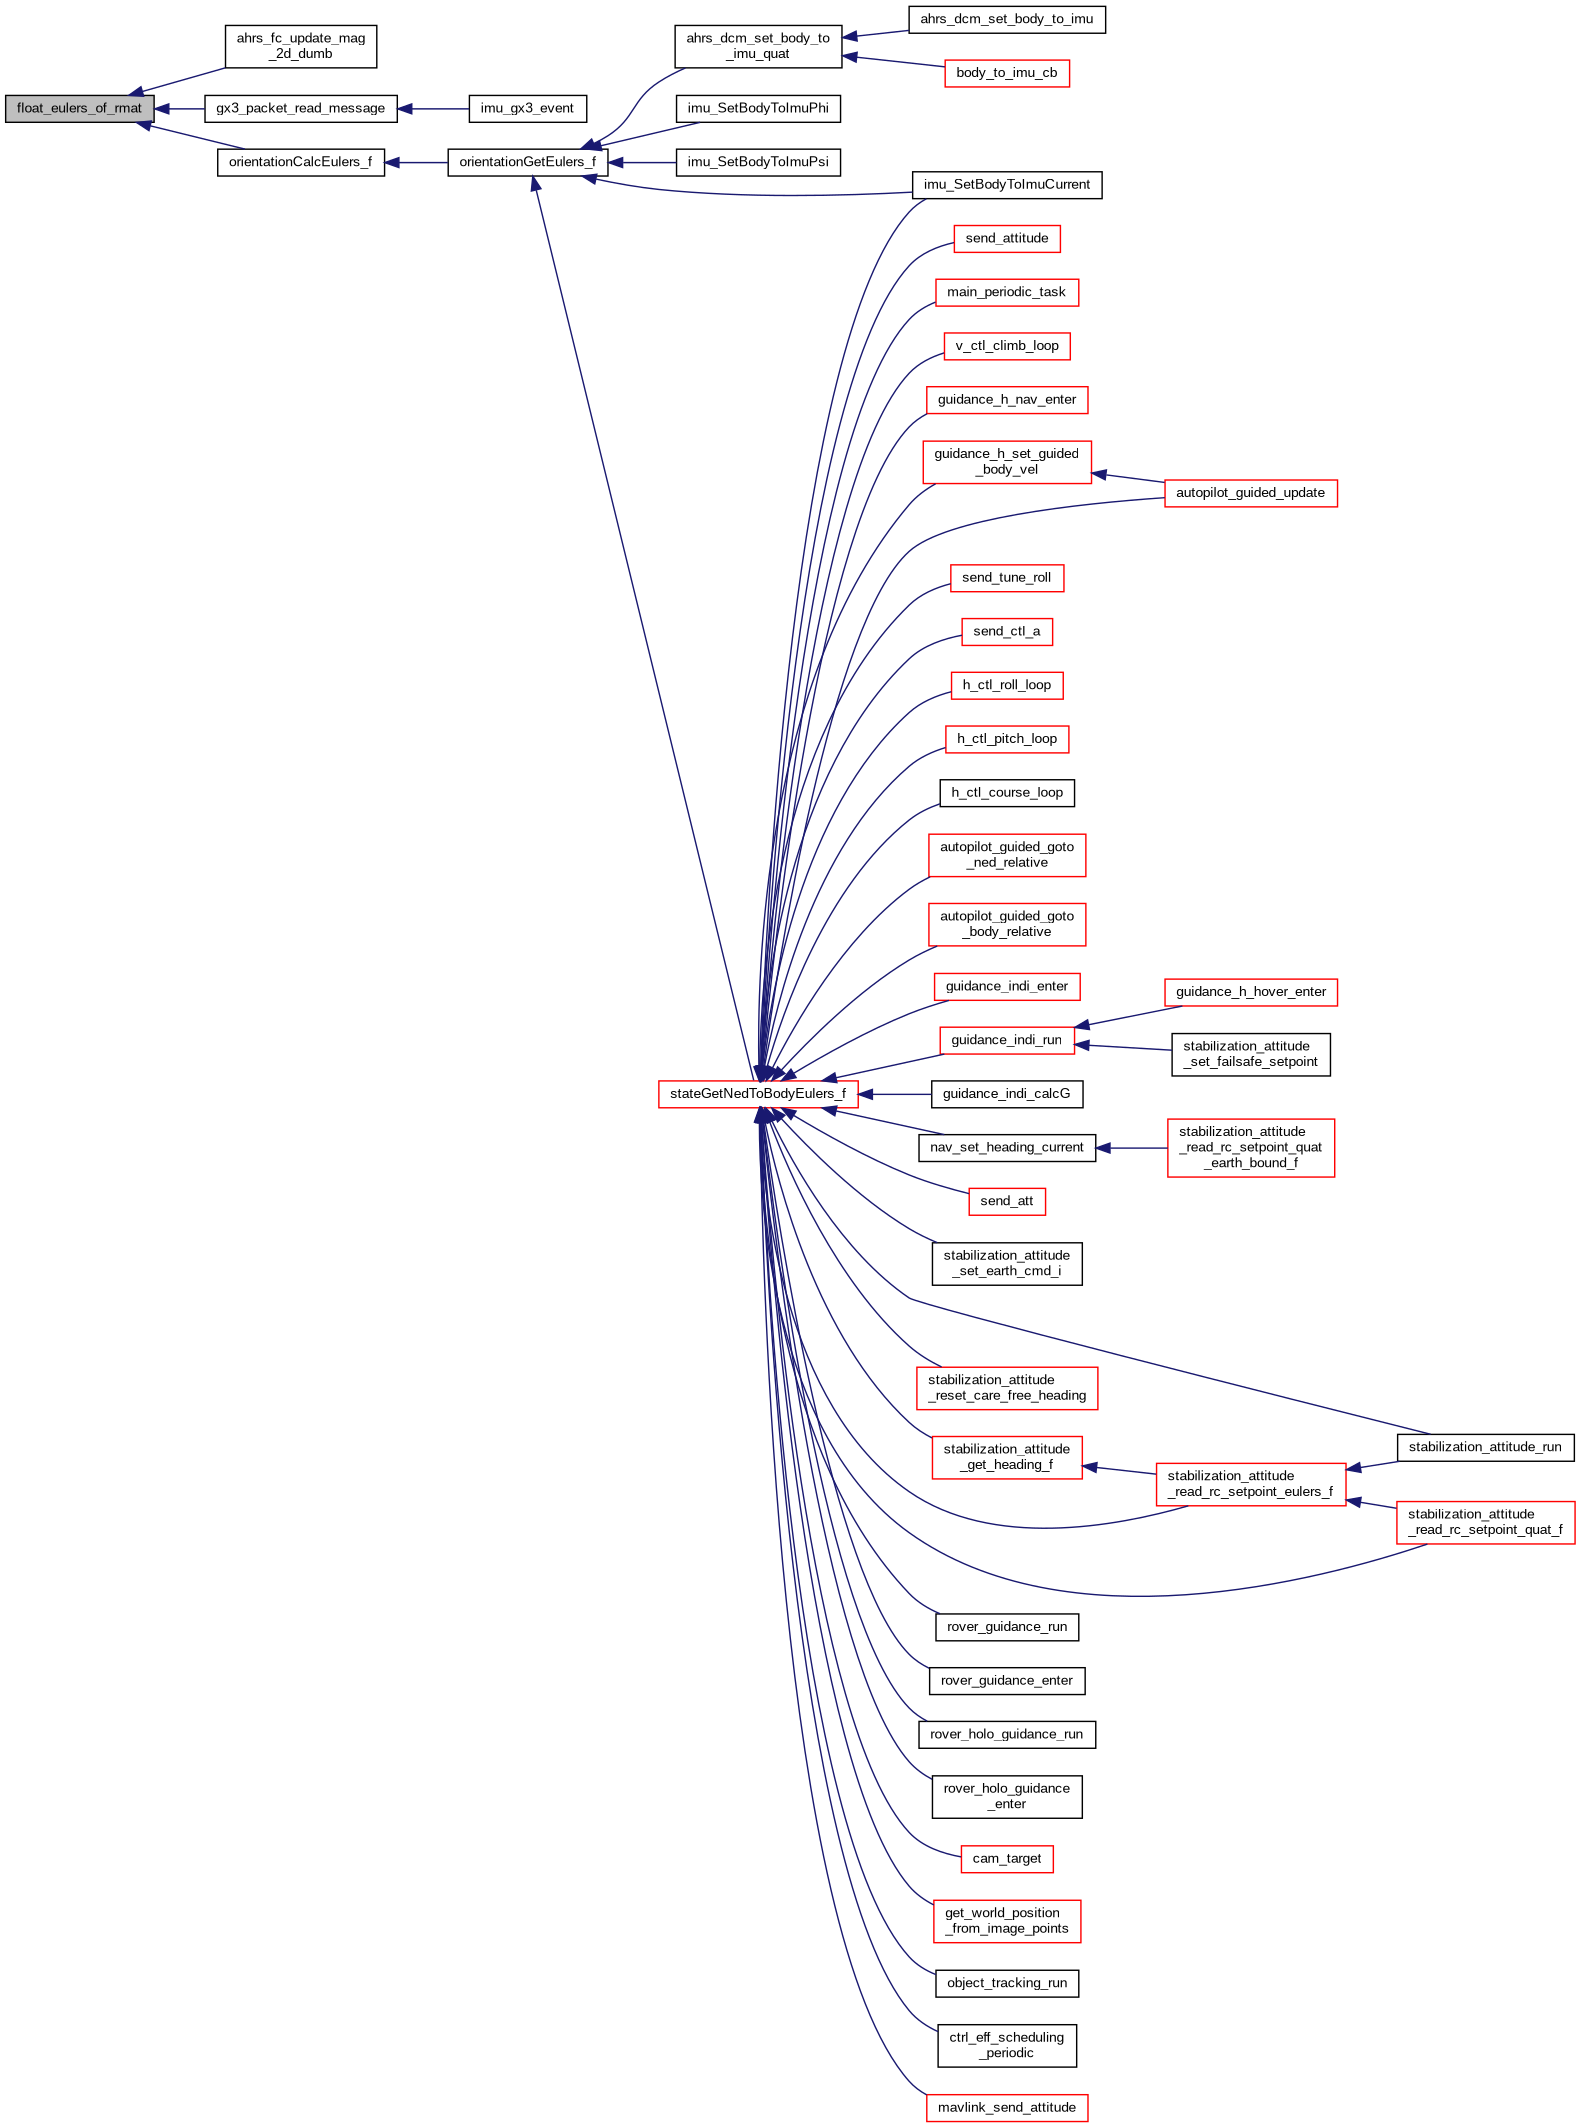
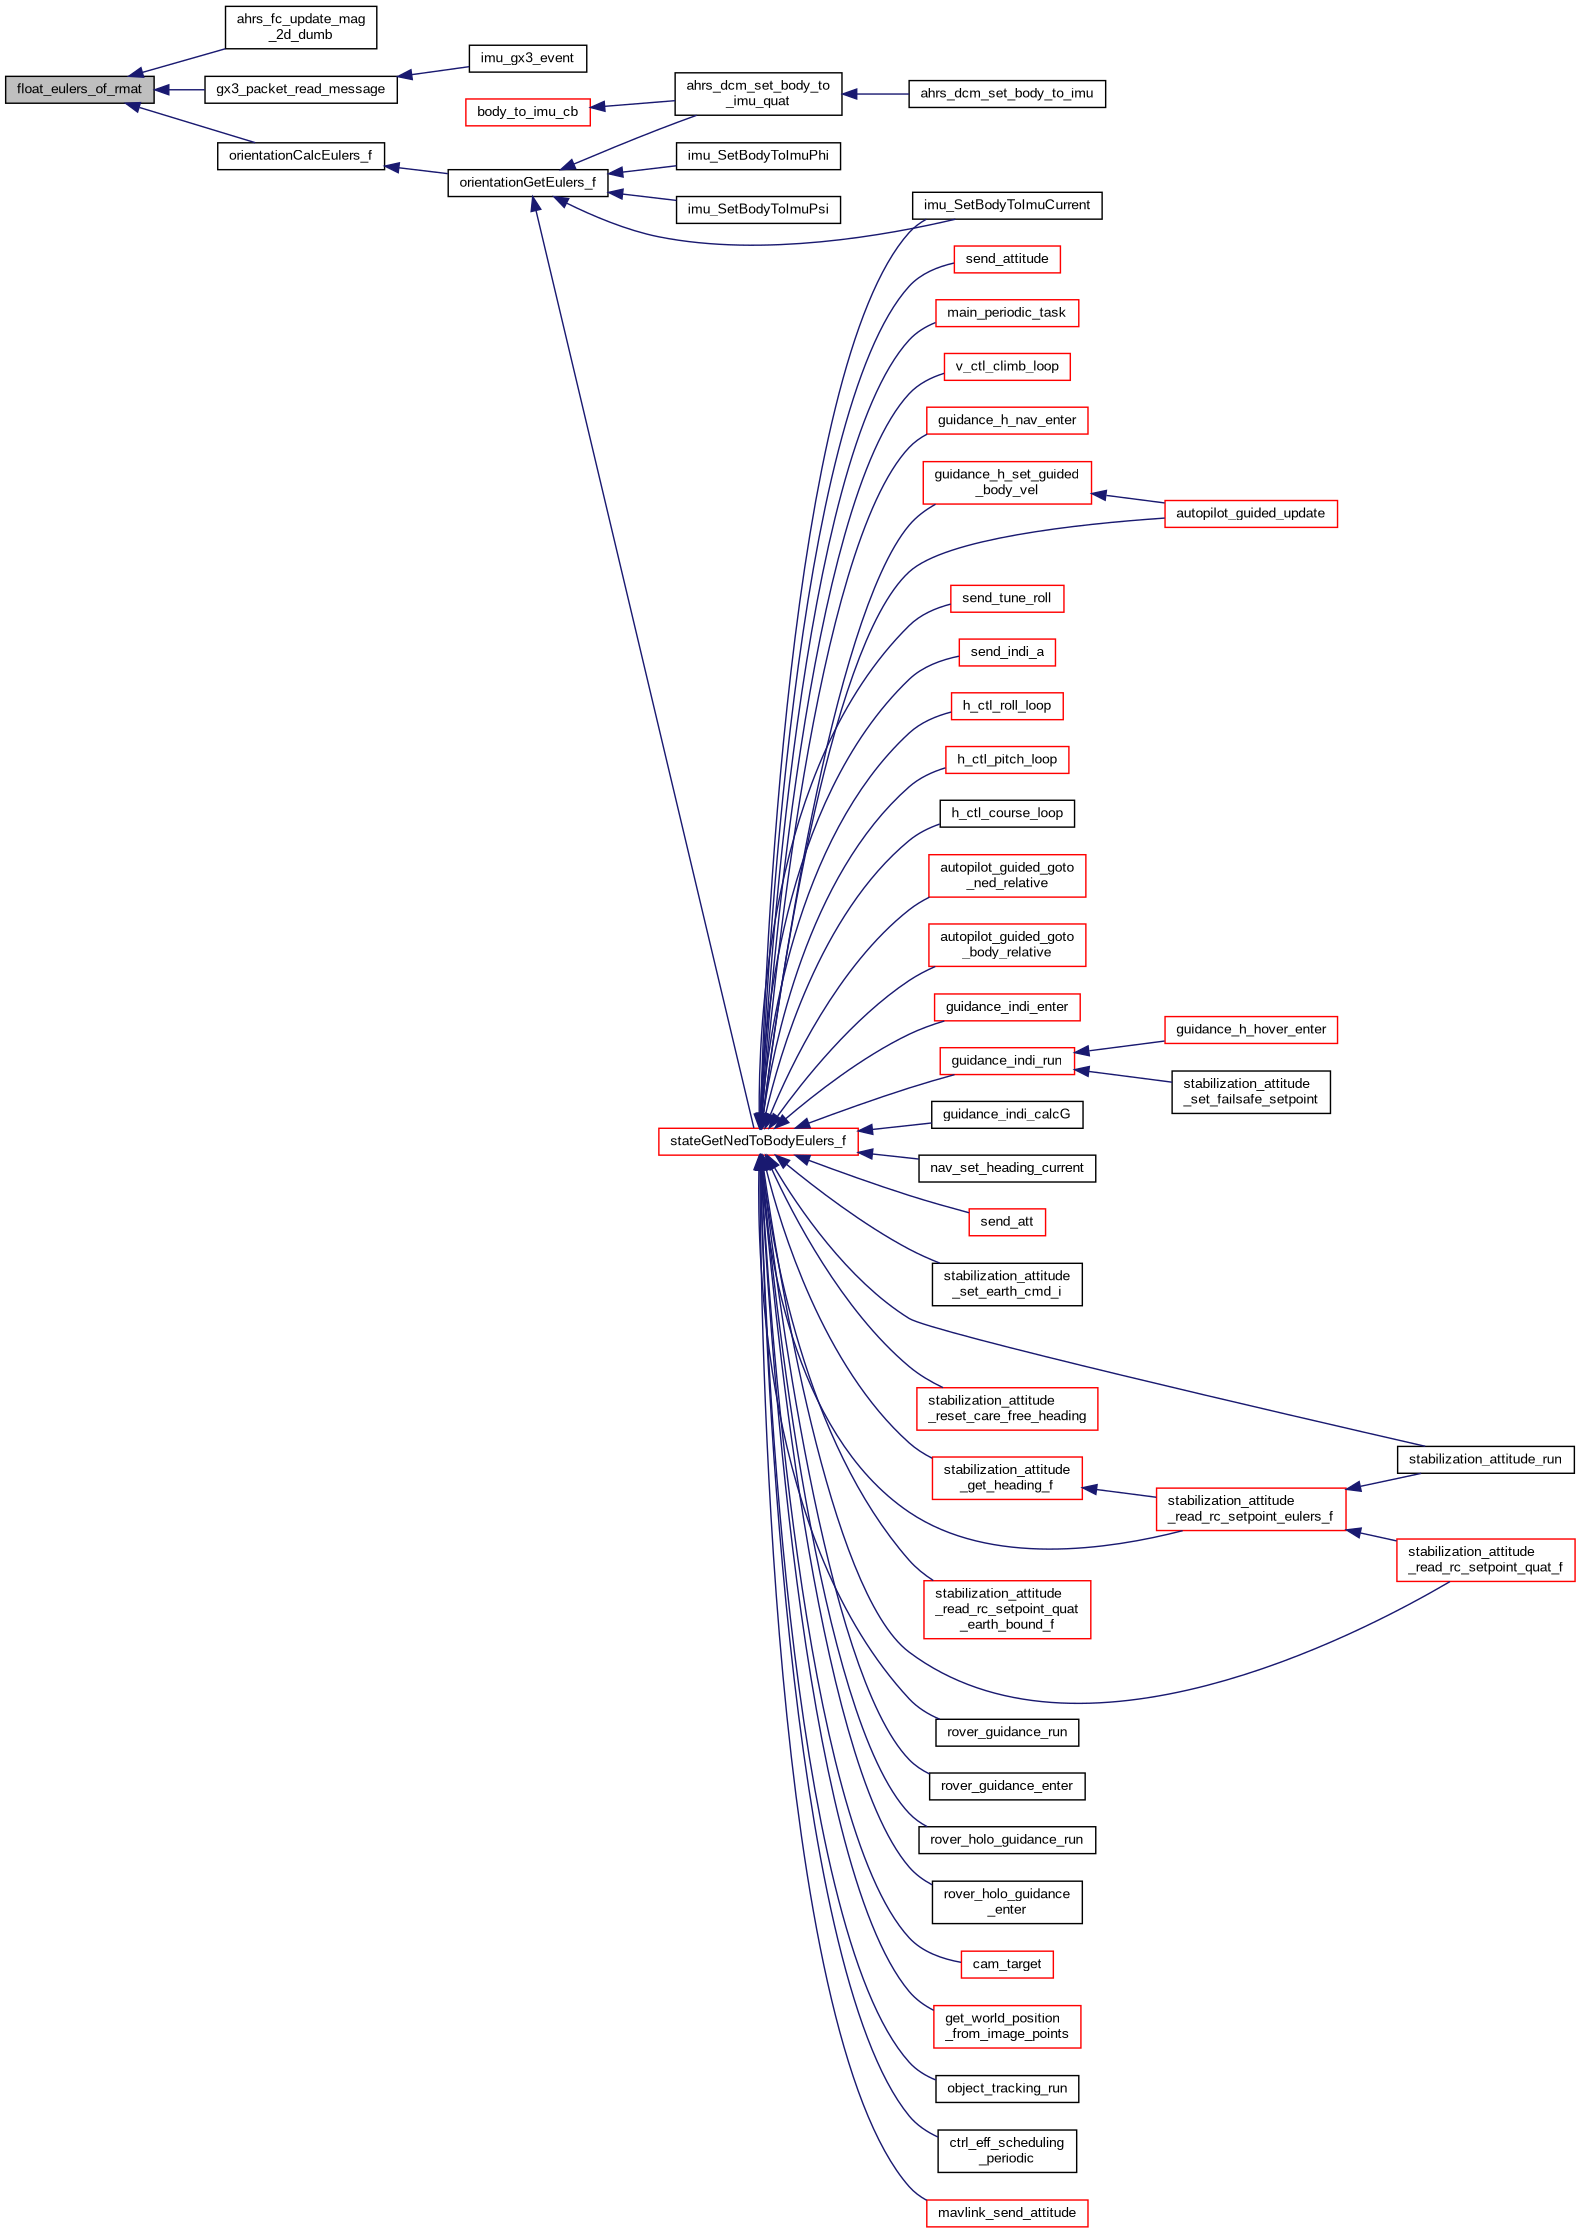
(901, 62) -> (640, 103)
(1007, 632) -> (1007, 653)
(1139, 1148) -> (846, 1463)
